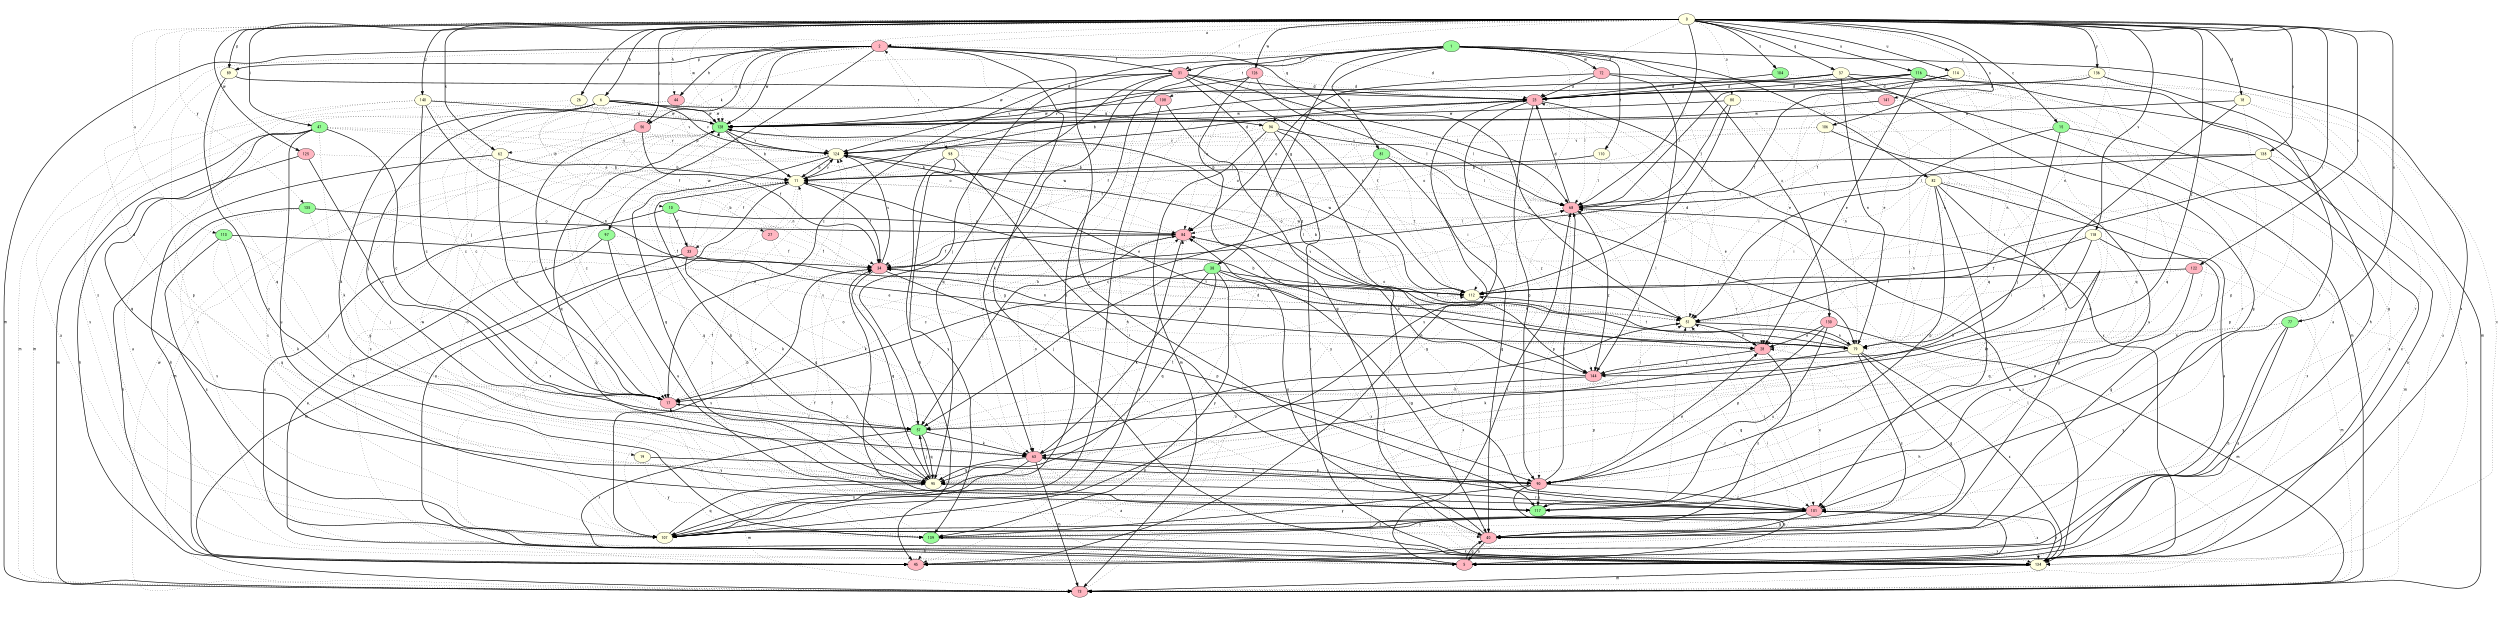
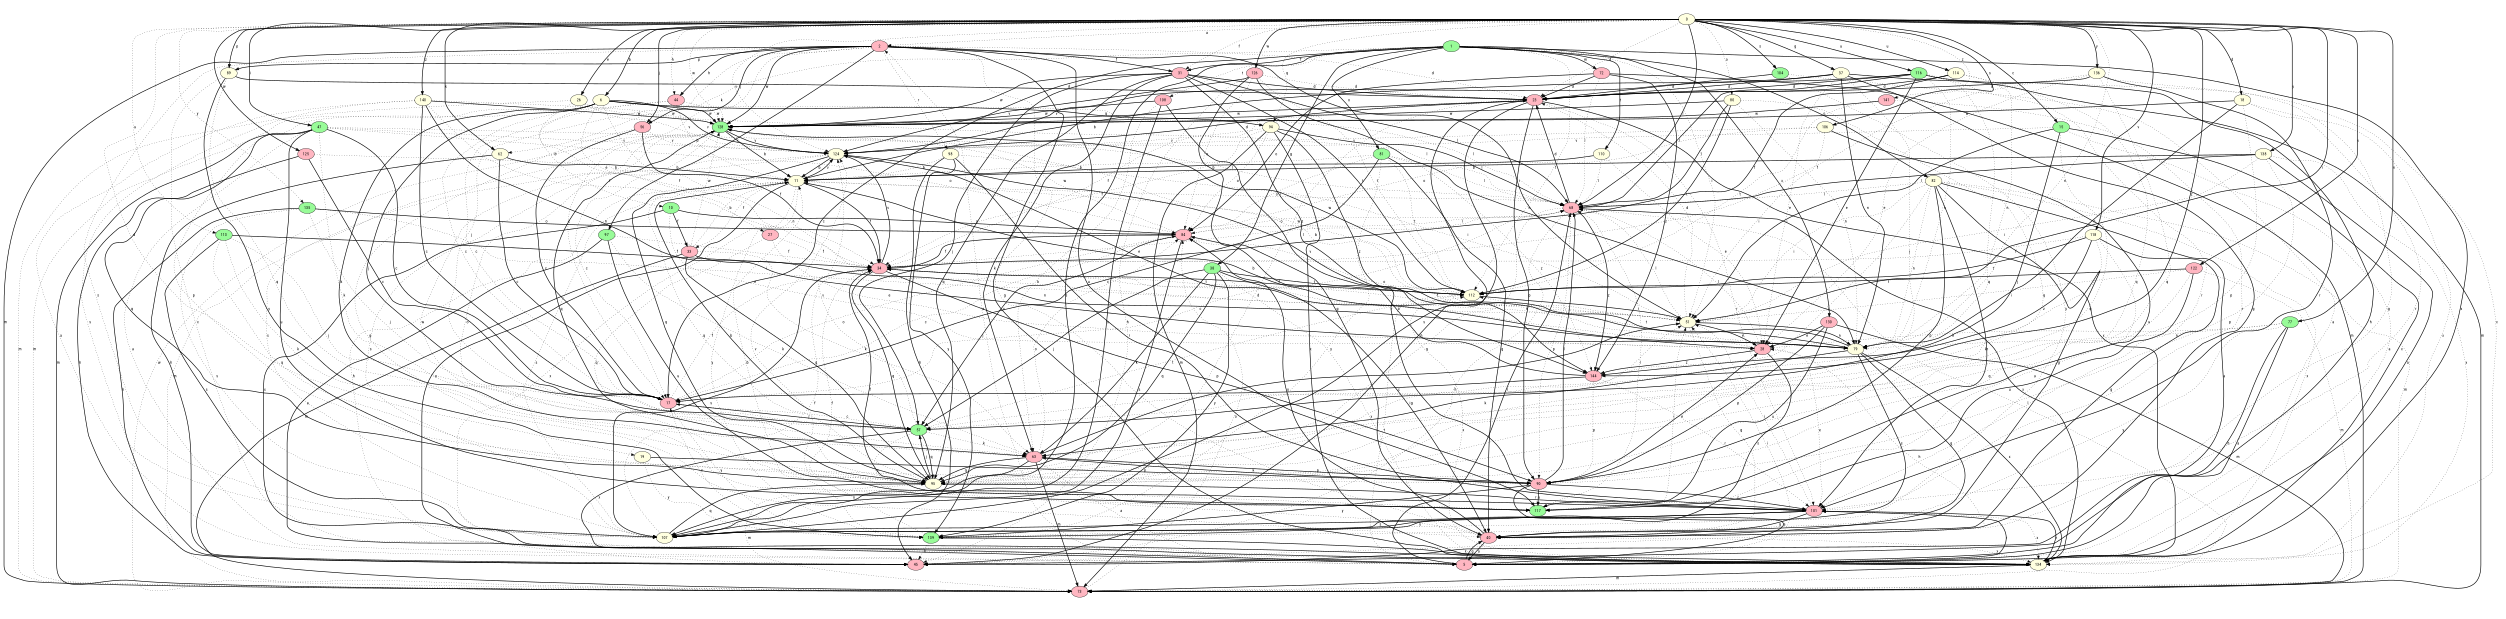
(975, 443) -> (975, 443)
